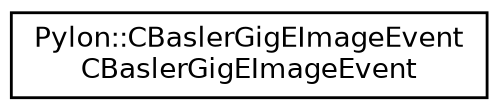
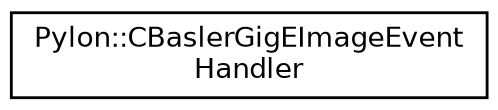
(249, 55) -> (249, 55)
